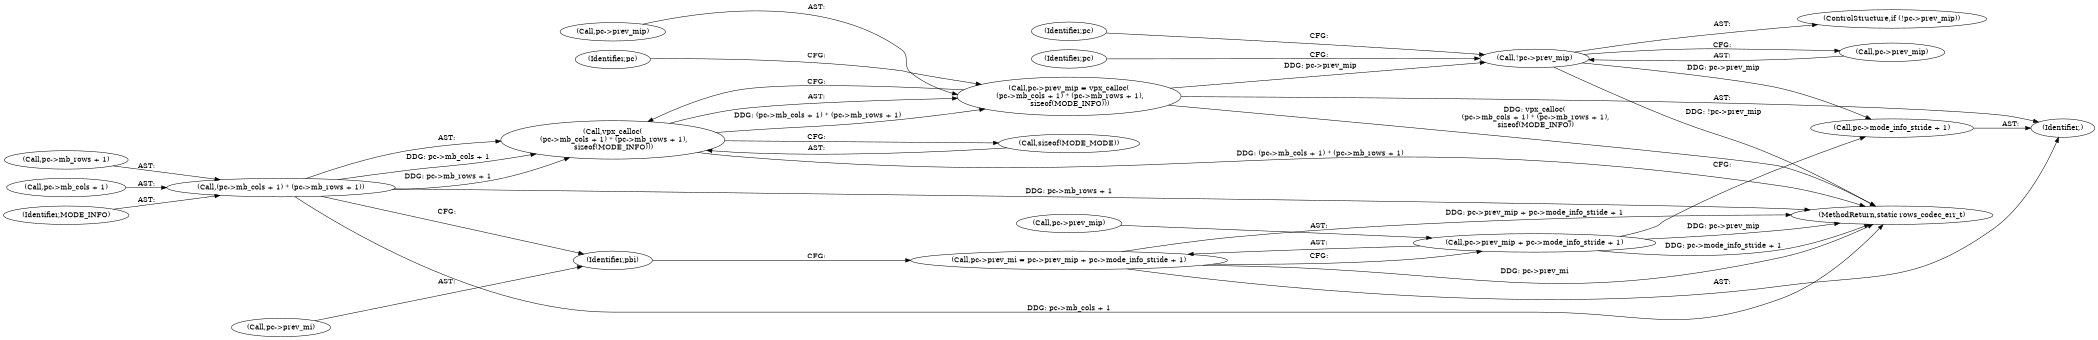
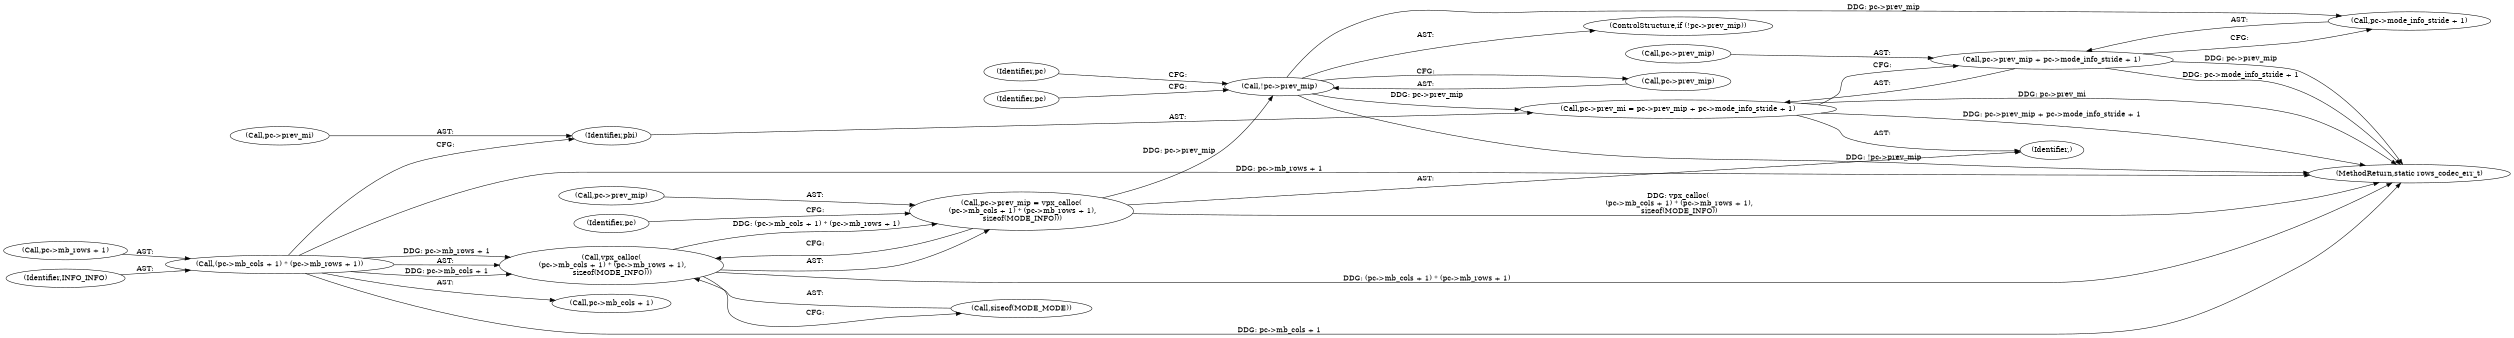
none -> (1413, 105)
(1999, 128) -> (2209, 29)
(144, 188) -> (436, 290)
(66, 215) -> (66, 278)
(818, 257) -> (1179, 117)
